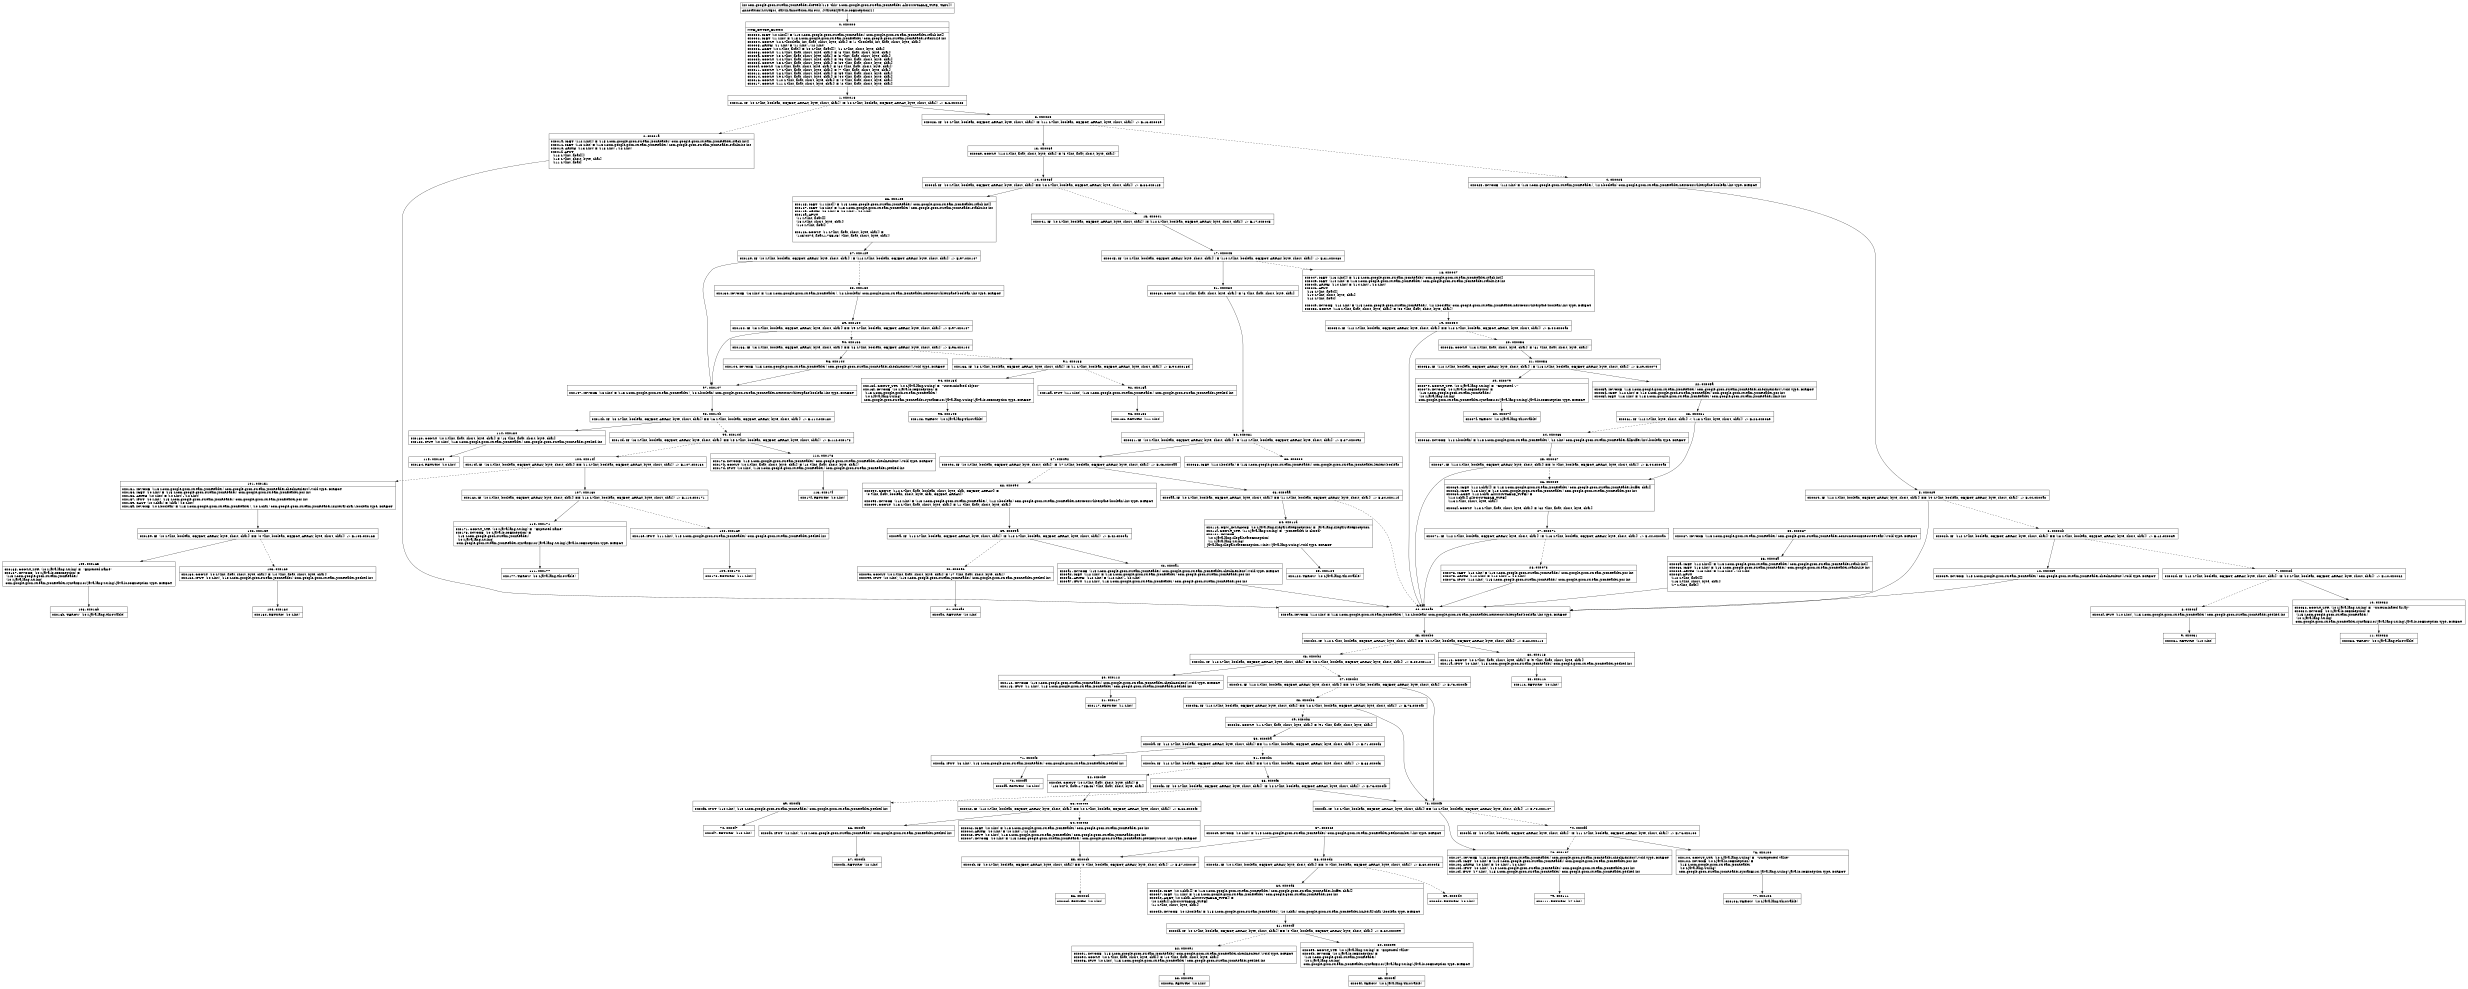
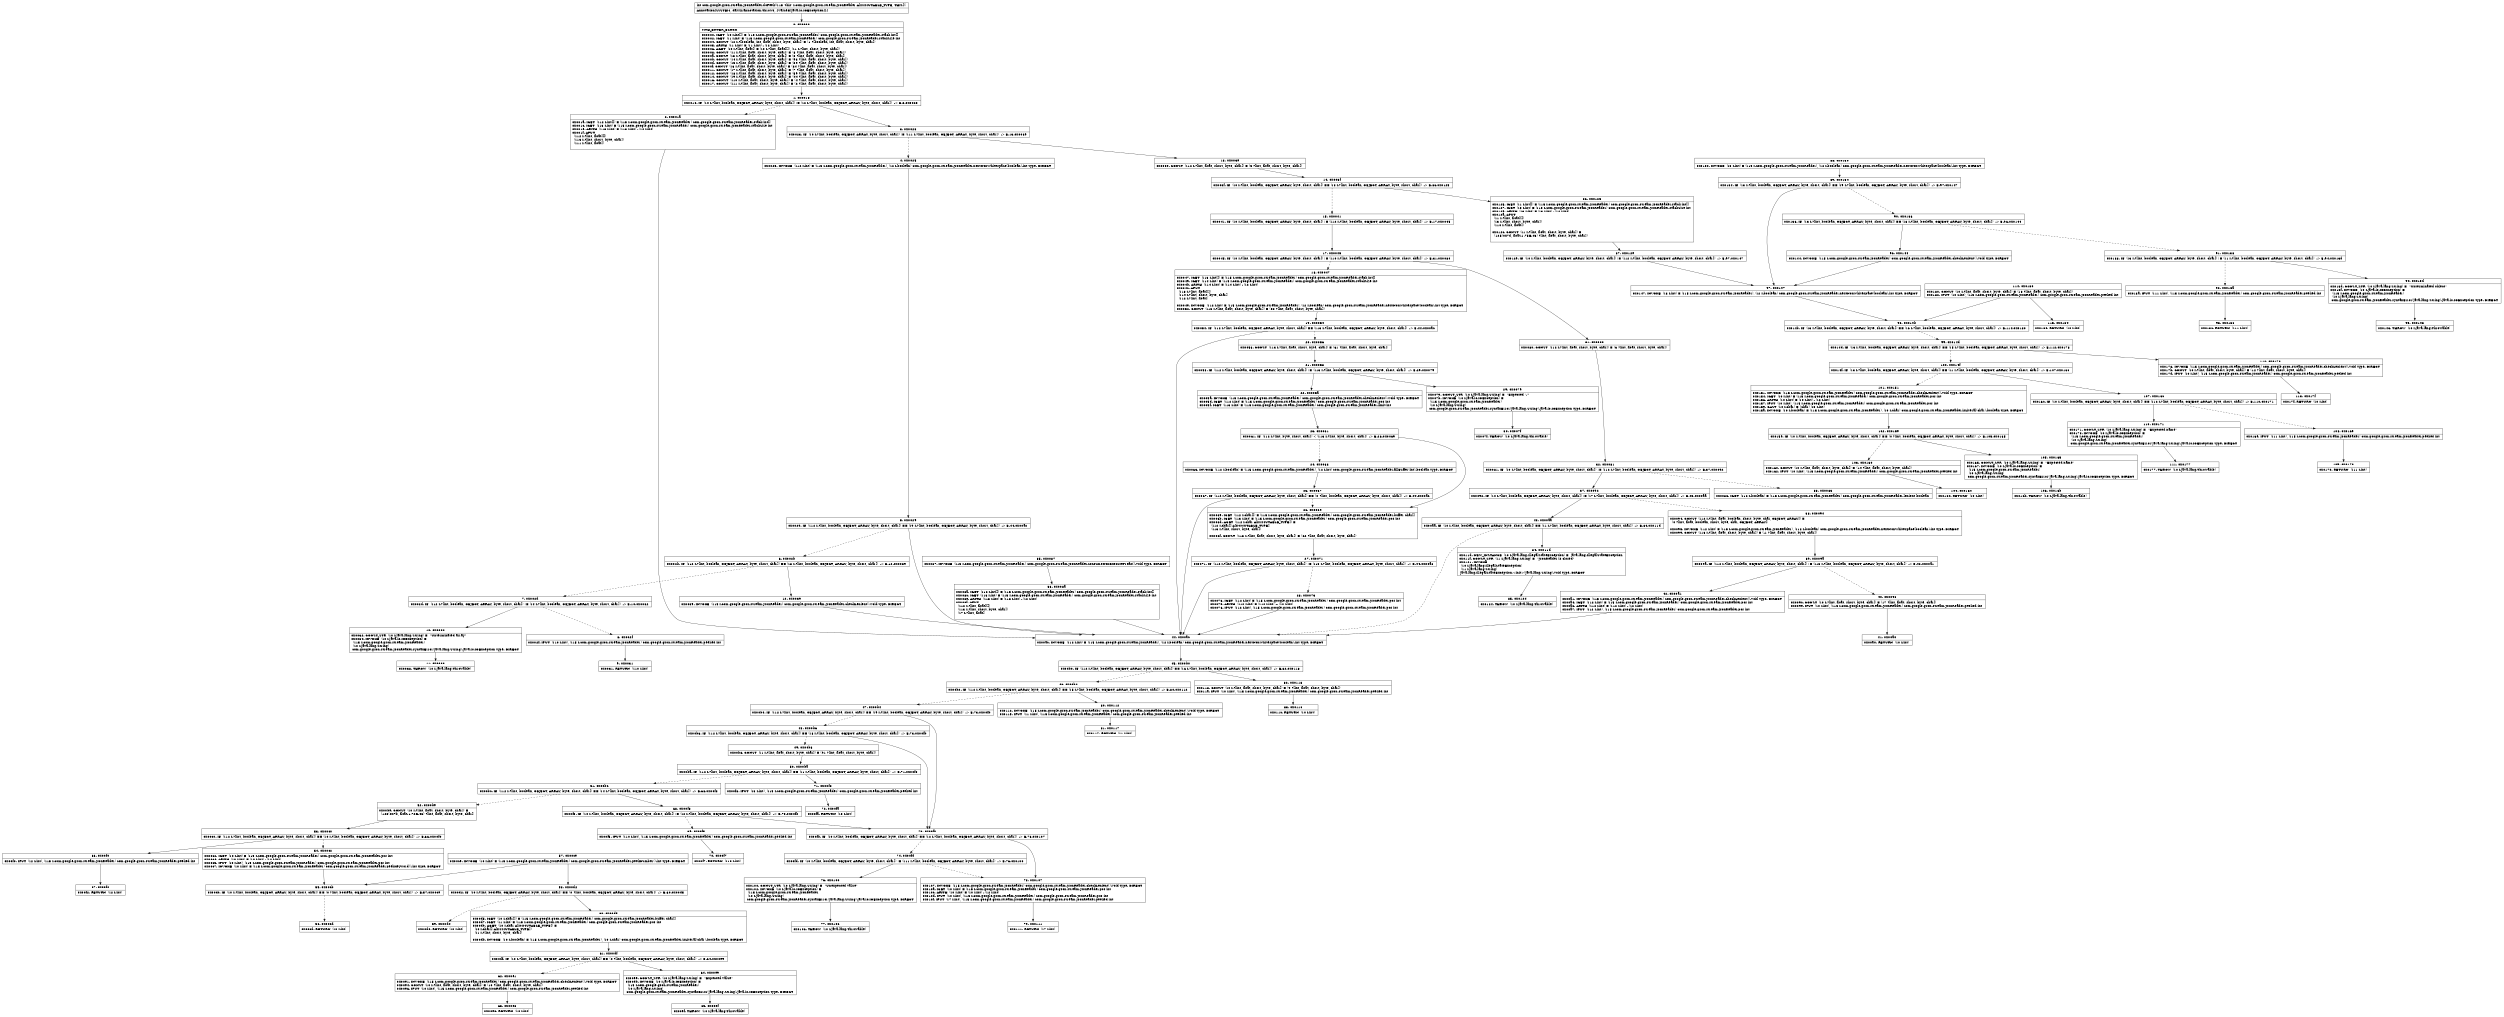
(859, 272) -> none
(619, 426) -> (1963, 309)
